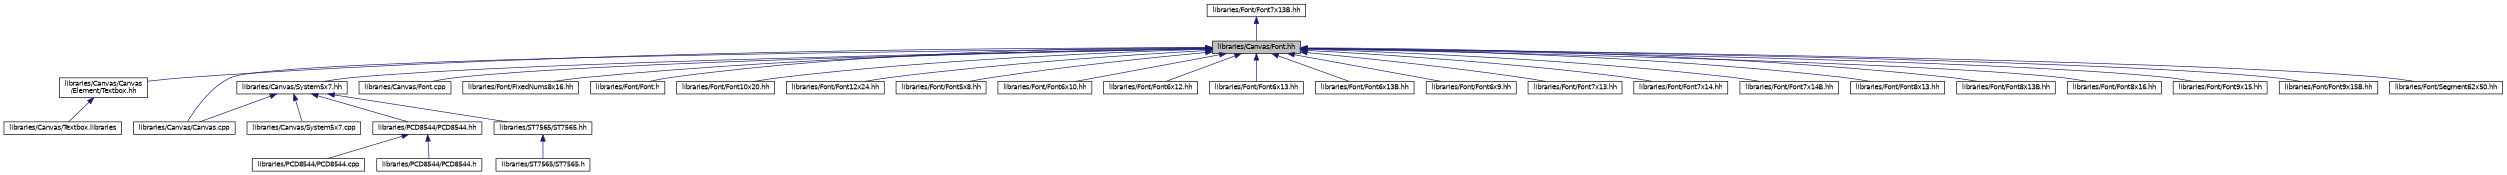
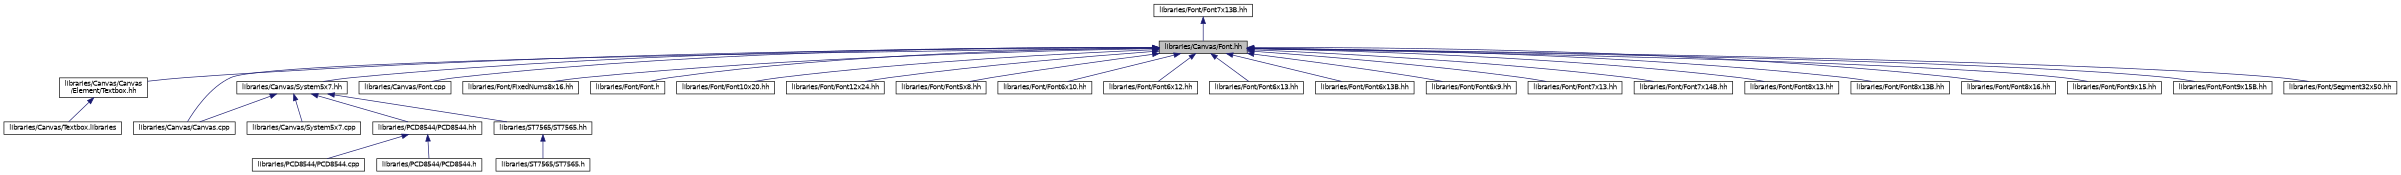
(1681, 88) -> none
(2446, 88) -> (2340, 88)
